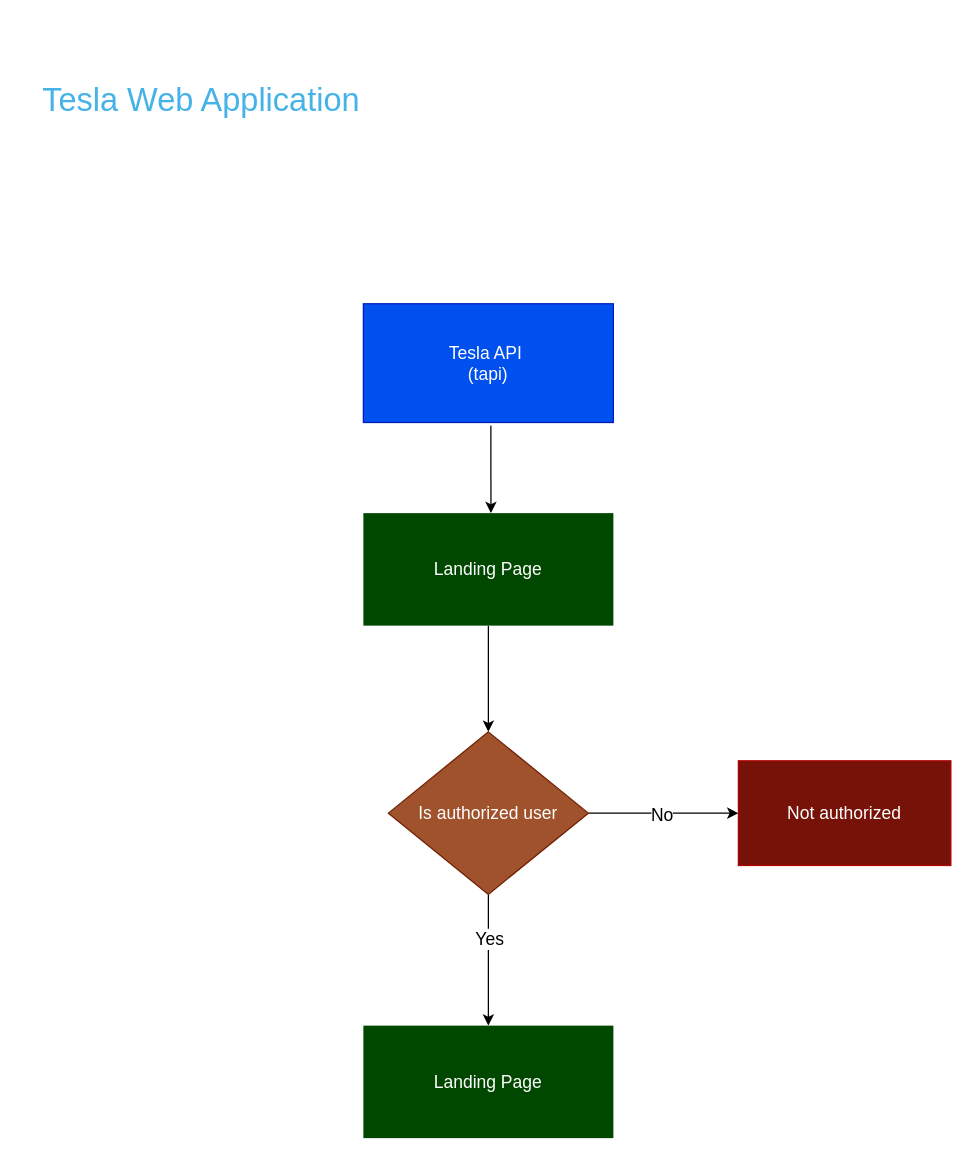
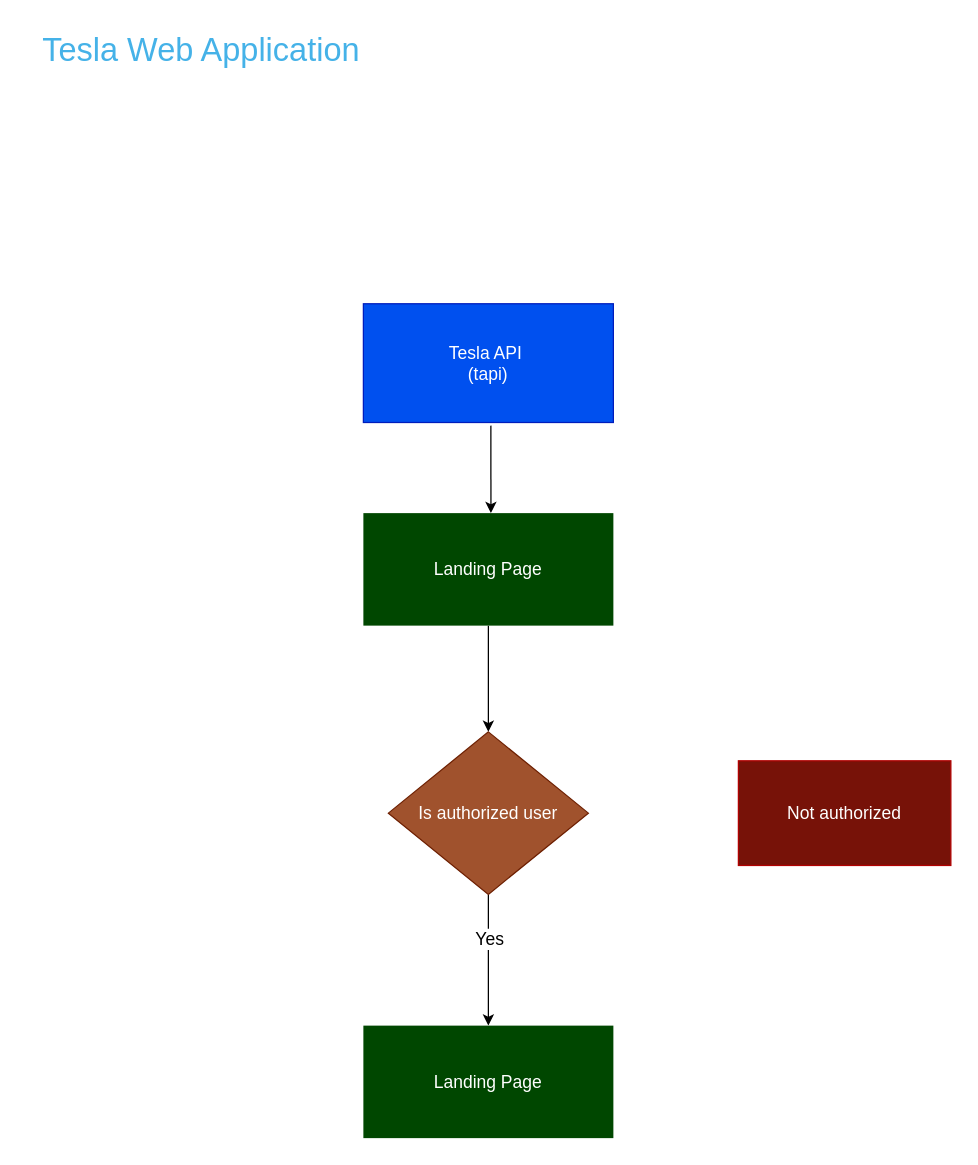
(201, 101) -> (201, 51)
(659, 813) -> none
